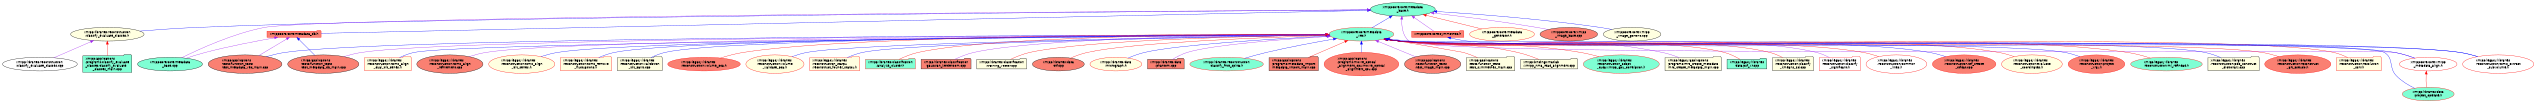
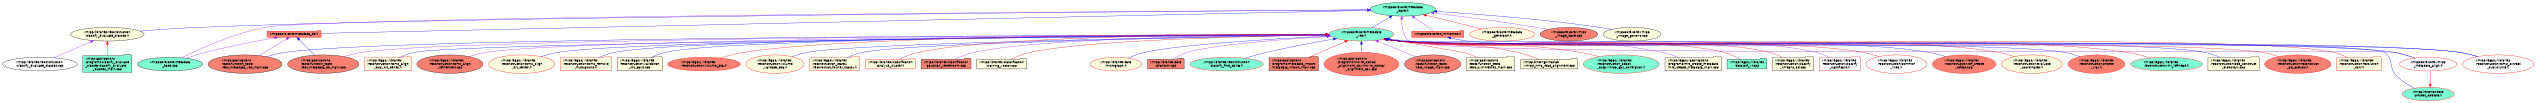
(890, 64) -> (890, 64)
(1058, 64) -> none
(2426, 81) -> (2430, 77)
